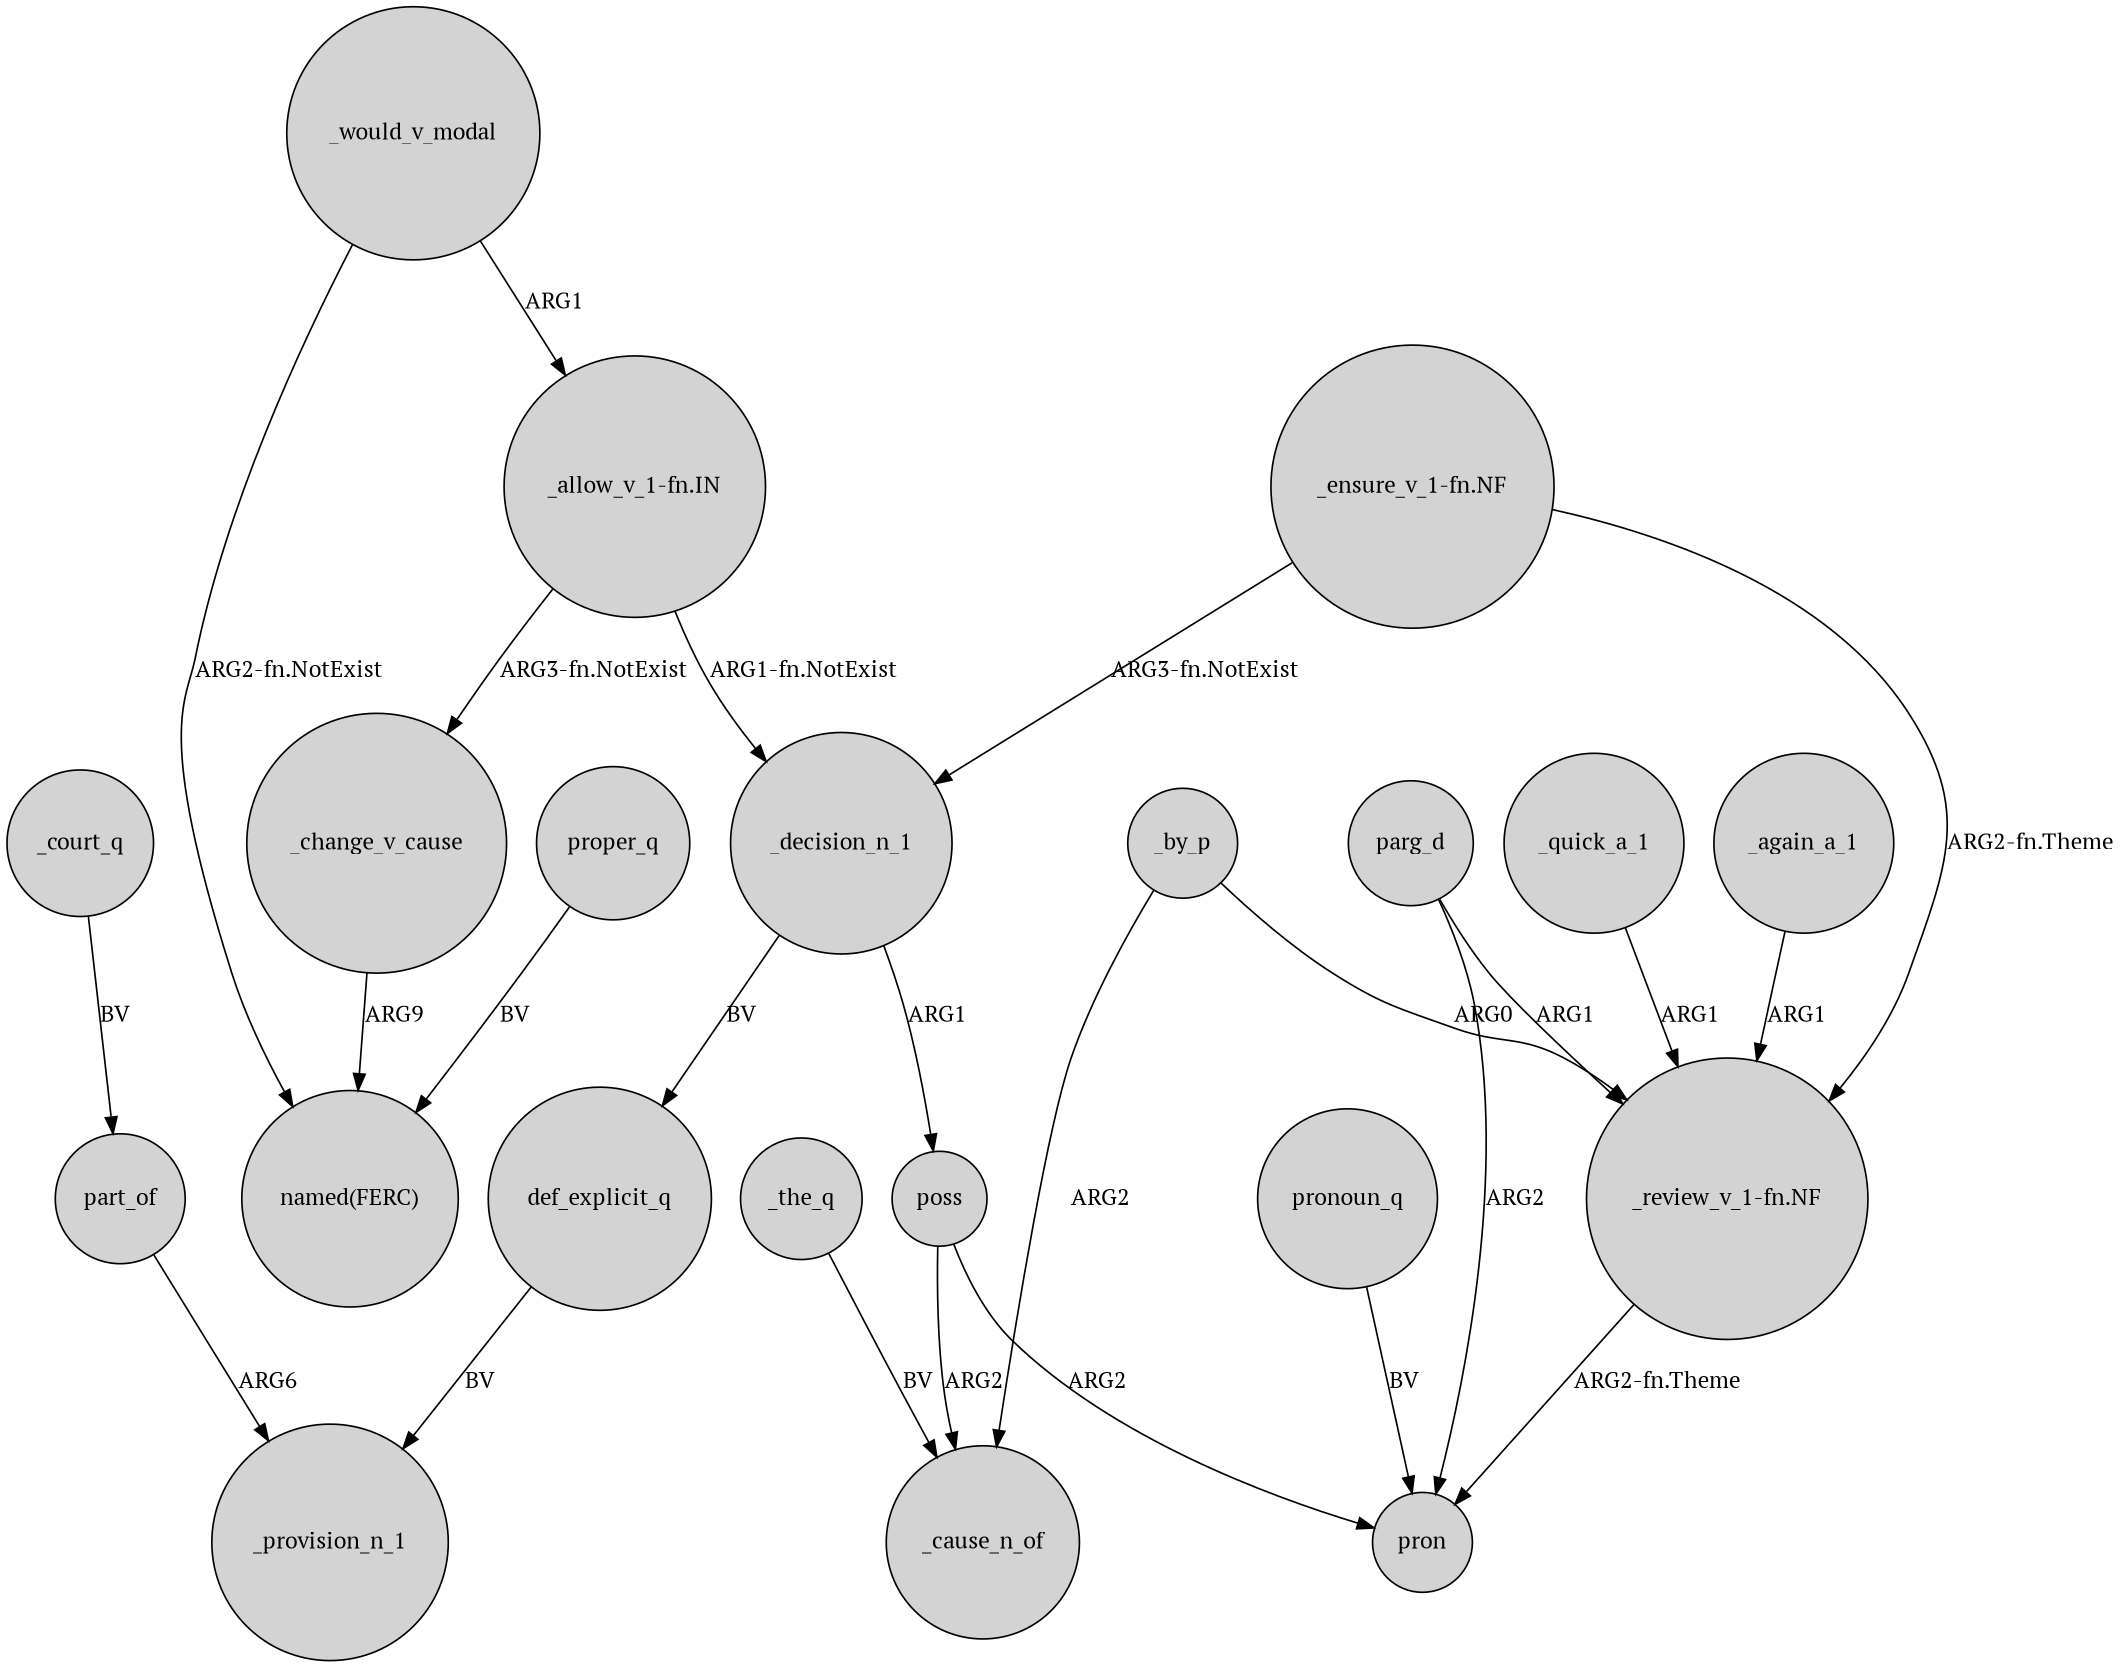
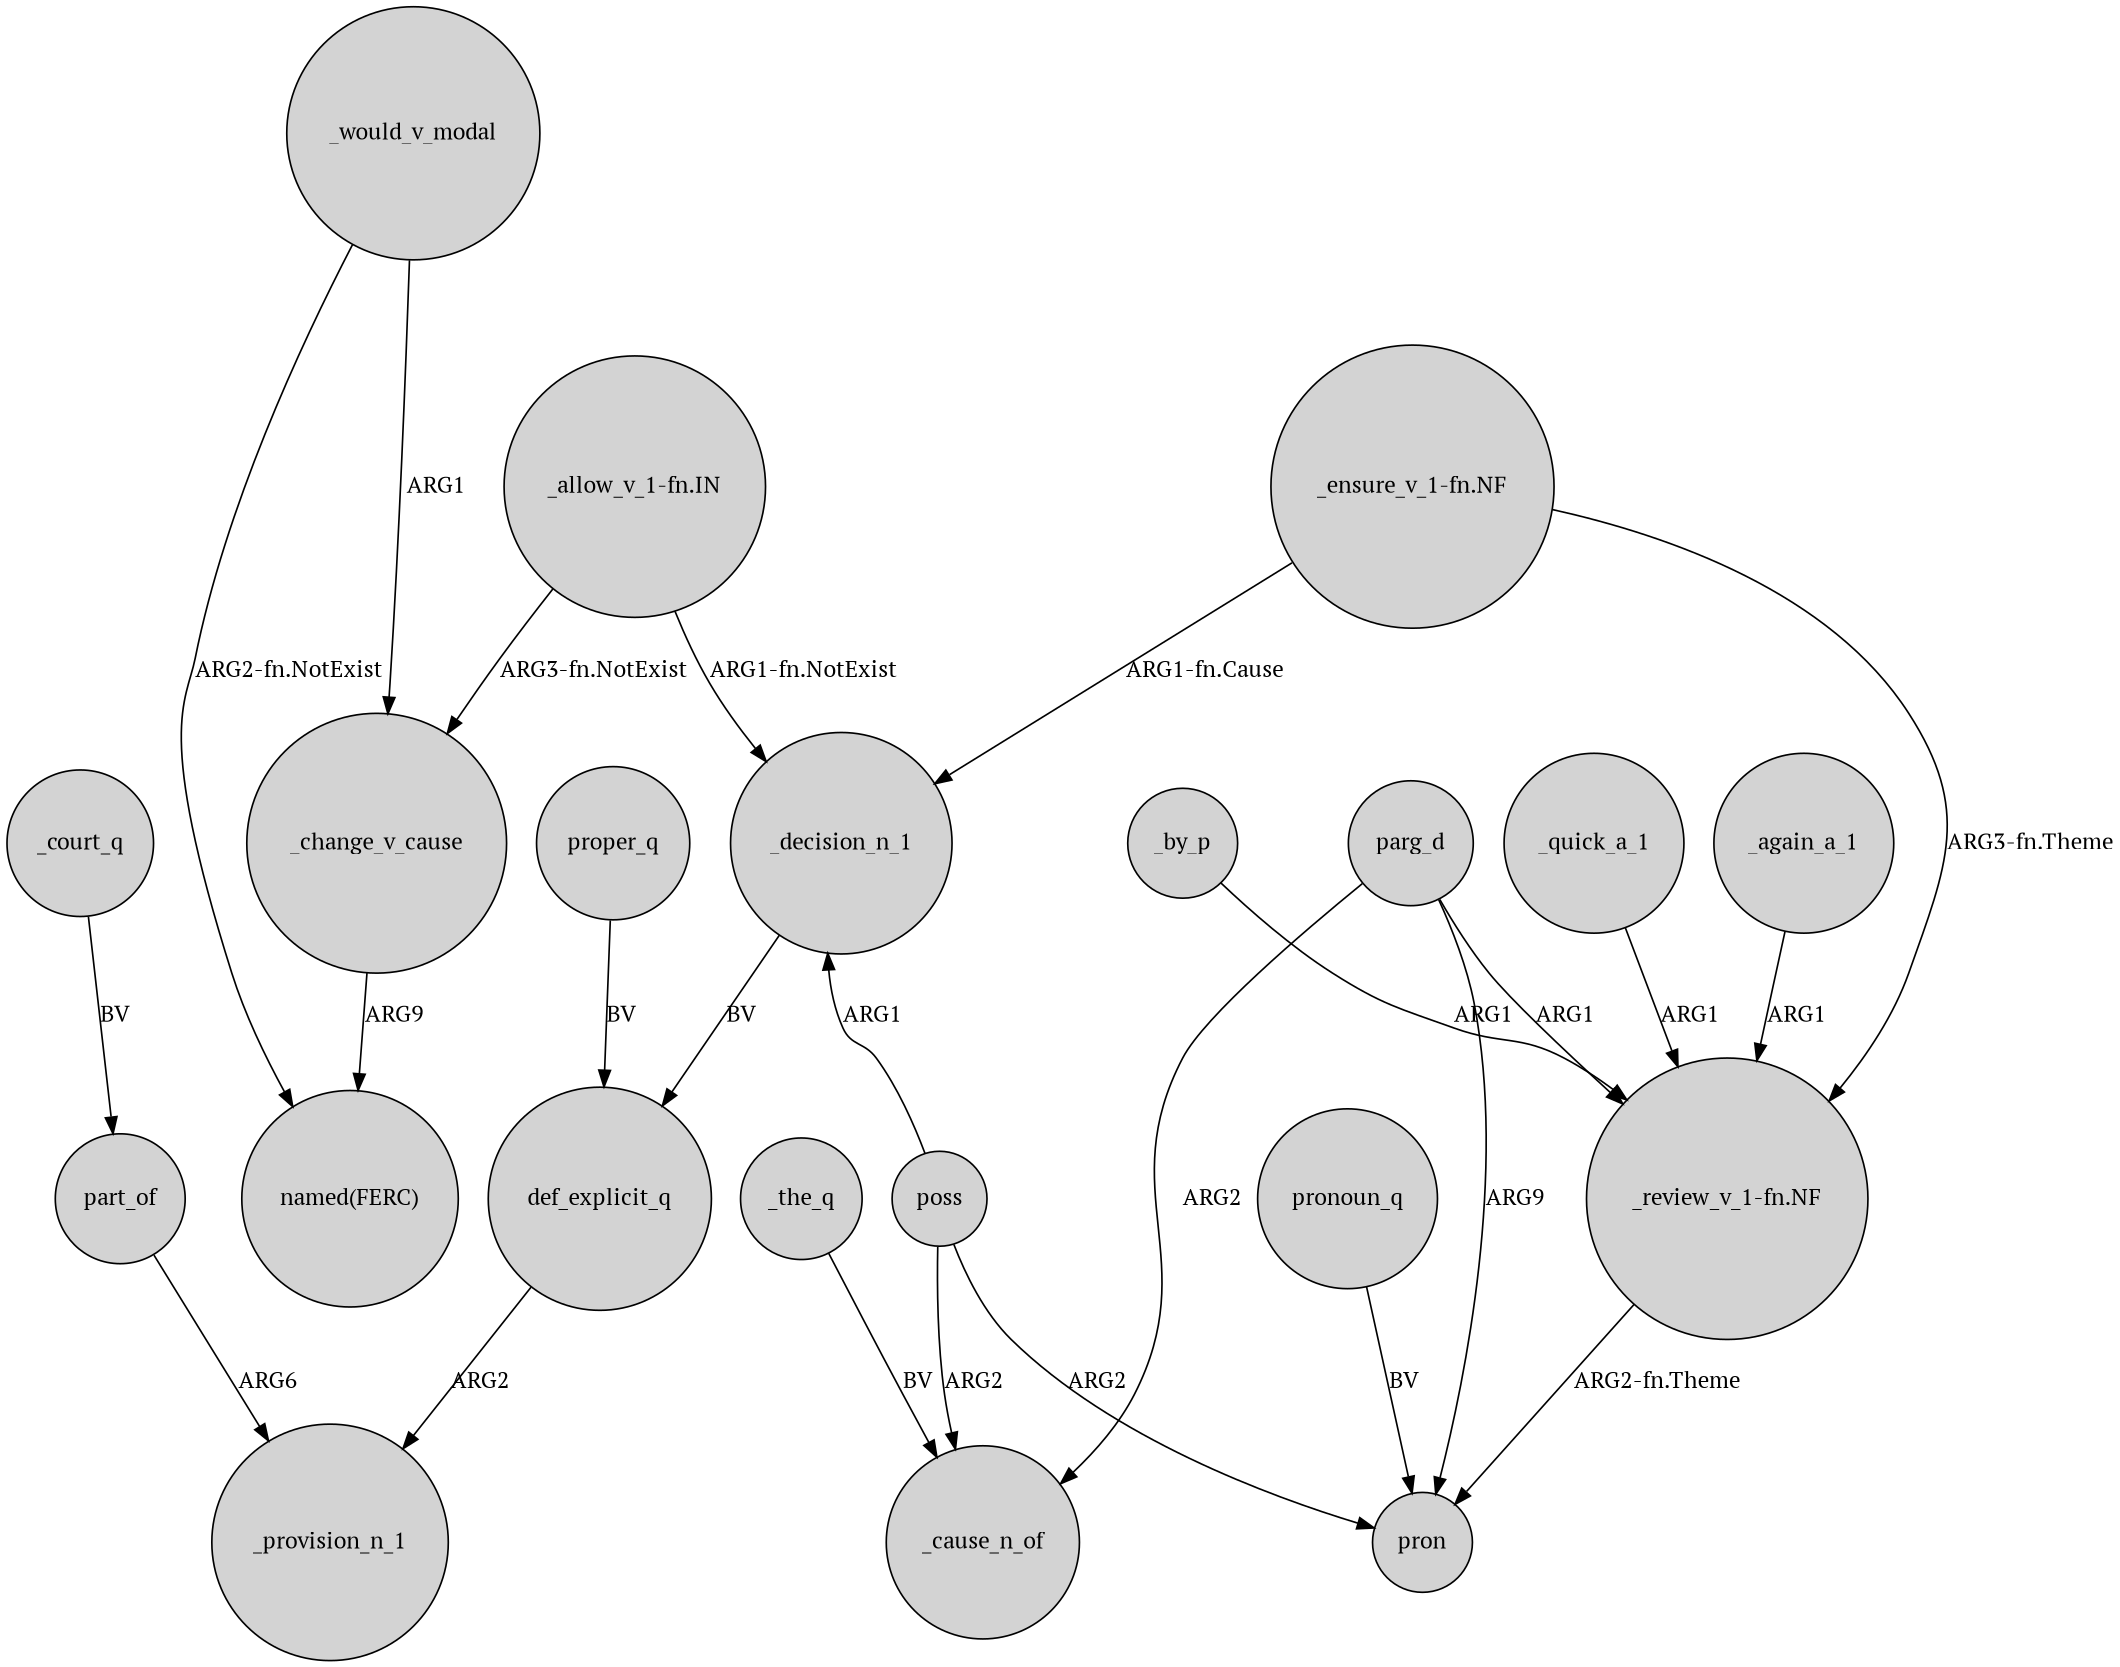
(518, 301) -> (401, 479)
(1205, 671) -> (1205, 671)
(2030, 843) -> (2030, 843)
(499, 1004) -> (607, 995)
(1484, 1016) -> (1484, 1016)
(912, 1039) -> (877, 1059)
(1048, 1151) -> (1155, 1151)
(1516, 1199) -> (1516, 1199)
(481, 1382) -> (481, 1382)
